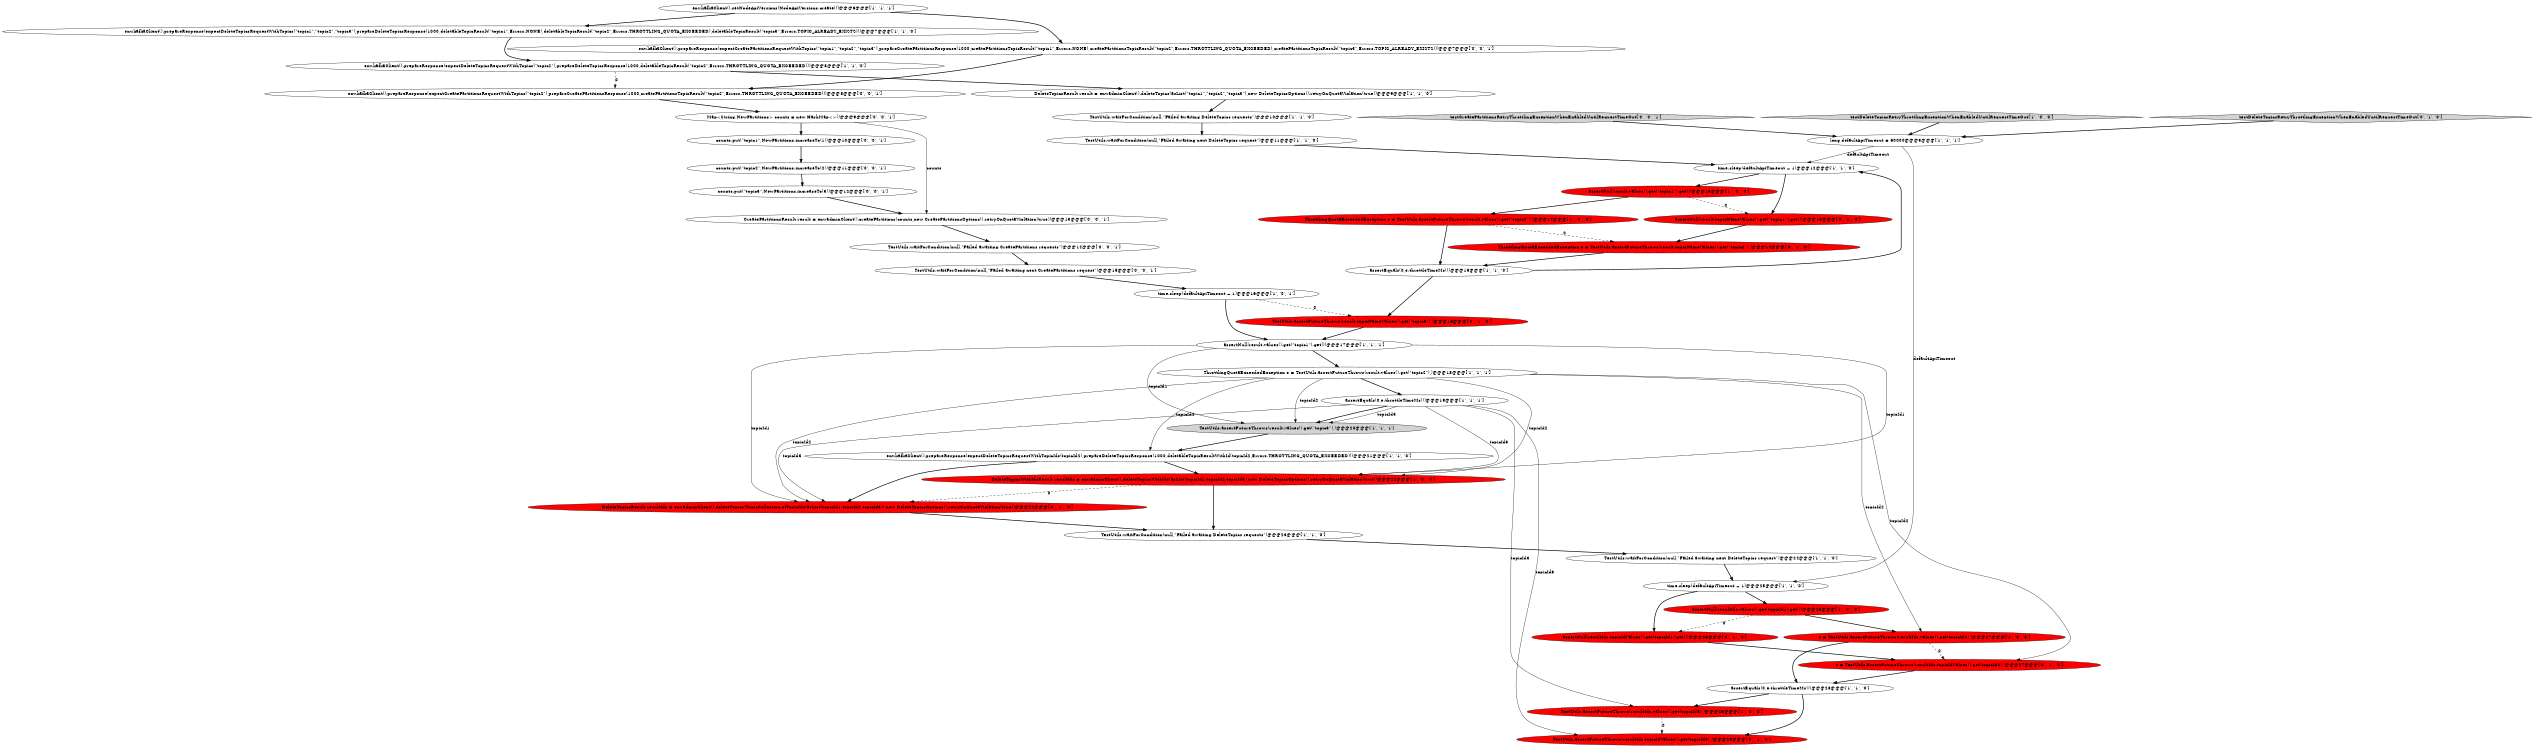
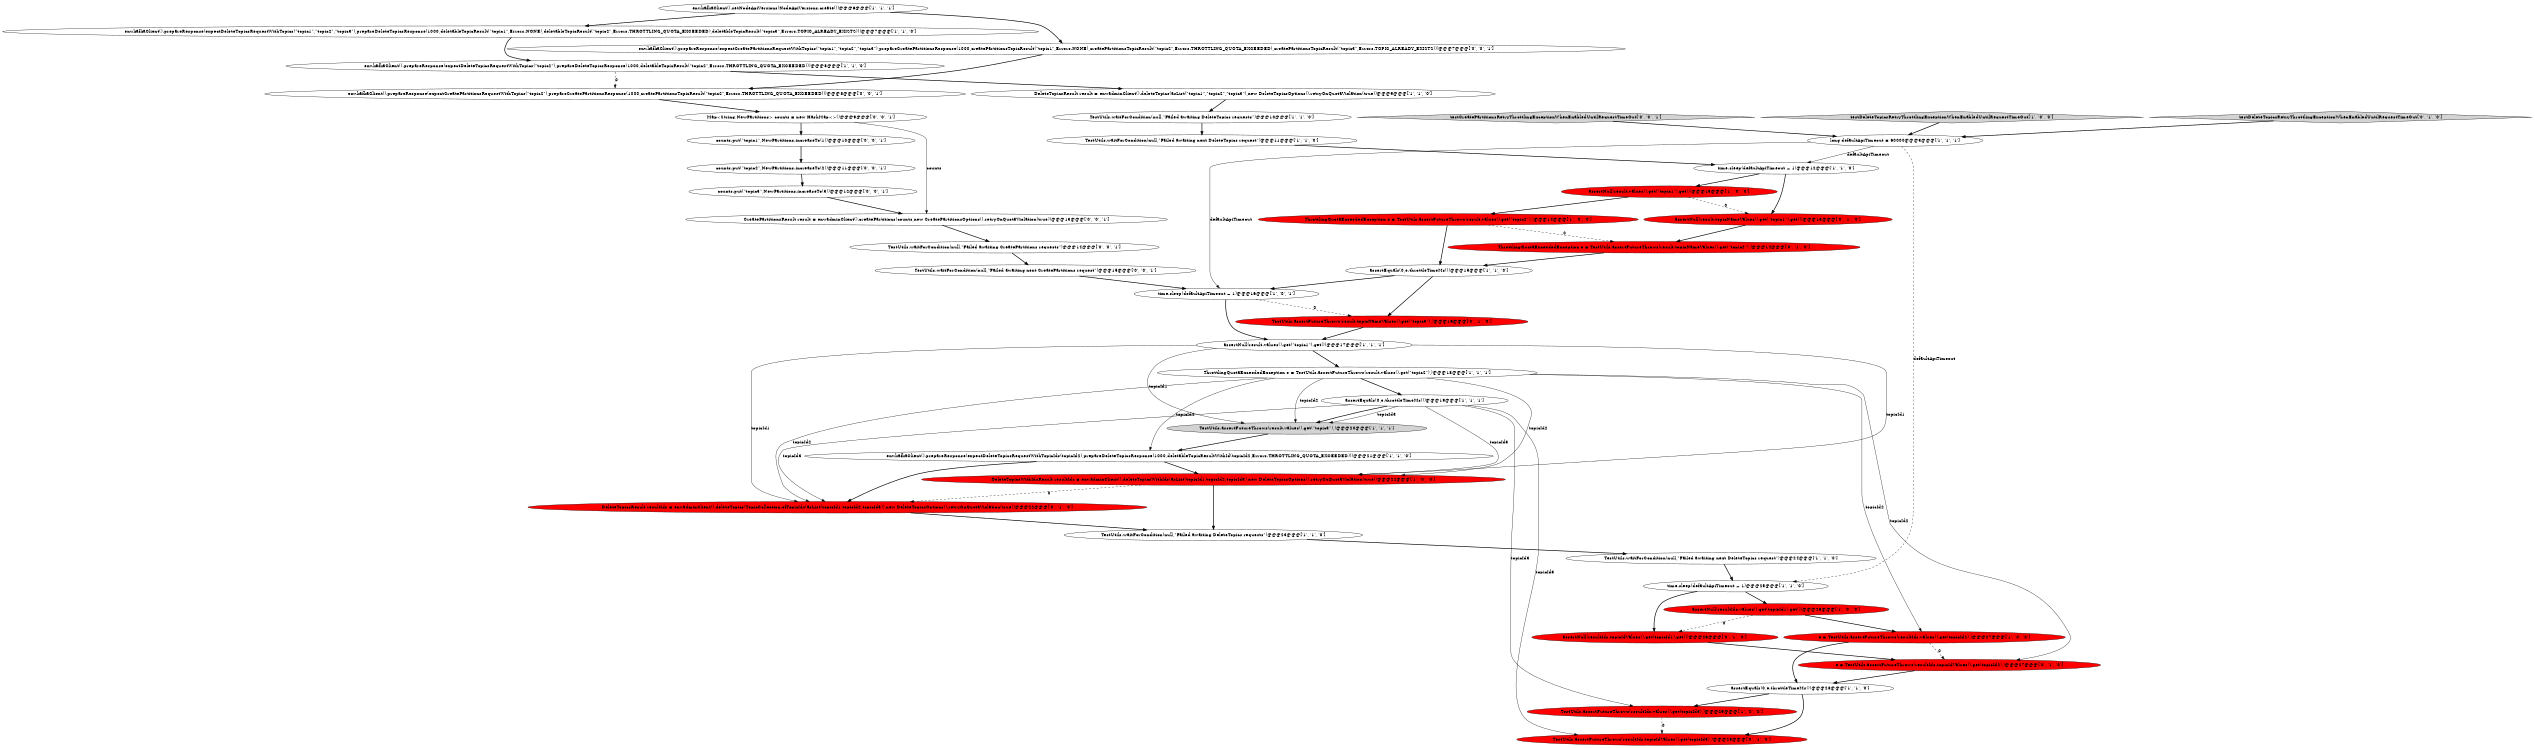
none -> (1450, 150)
(1769, 265) -> (1334, 282)
(1913, 403) -> (1913, 403)
